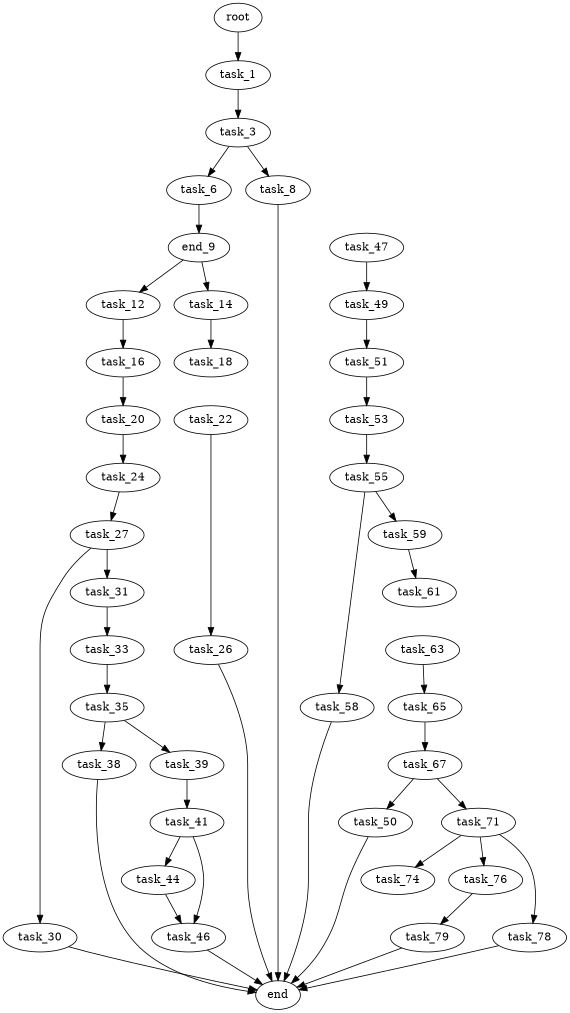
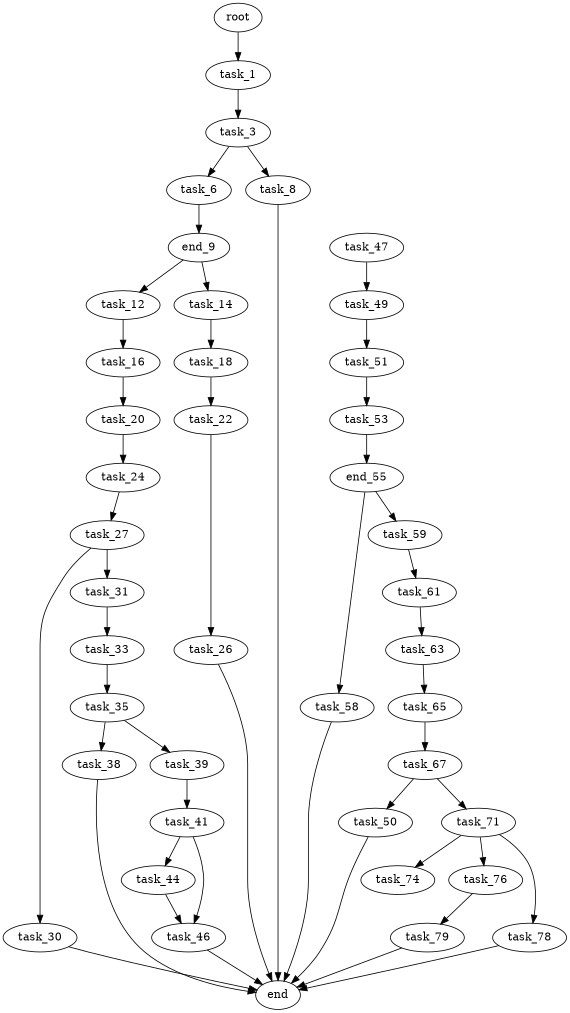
none -> (211, 387)
(367, 478) -> (367, 478)
none -> (421, 617)
